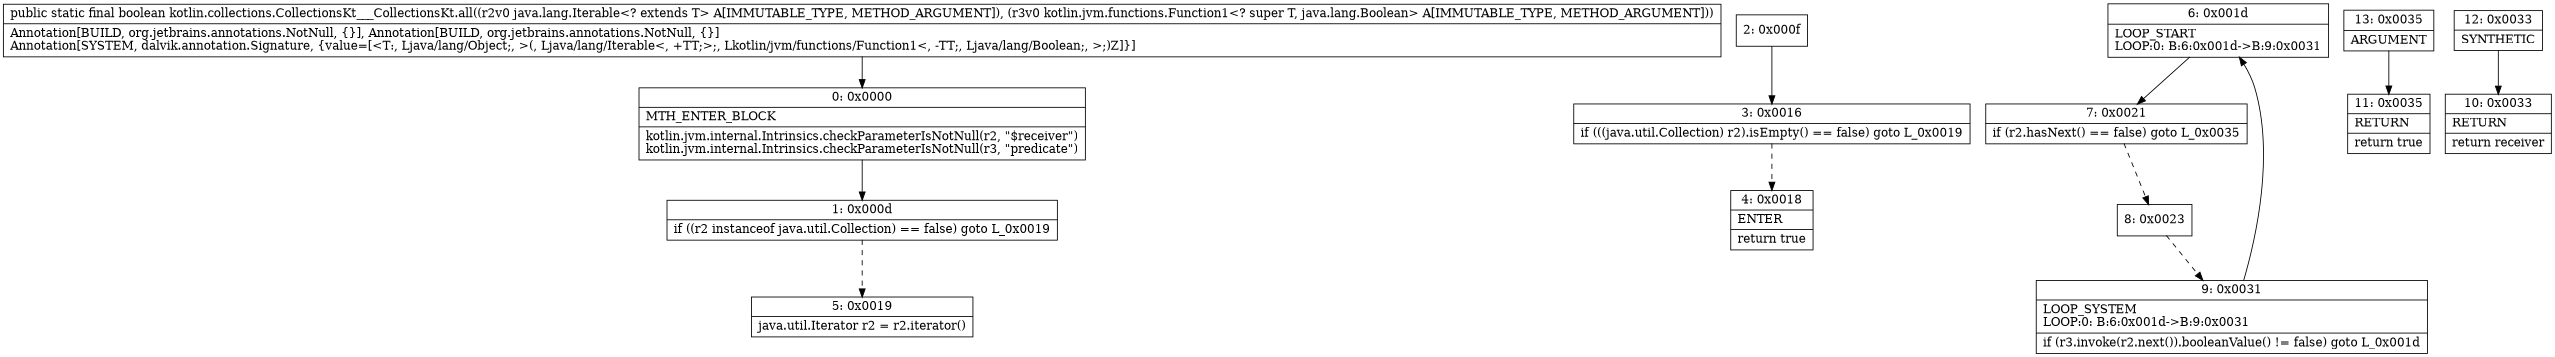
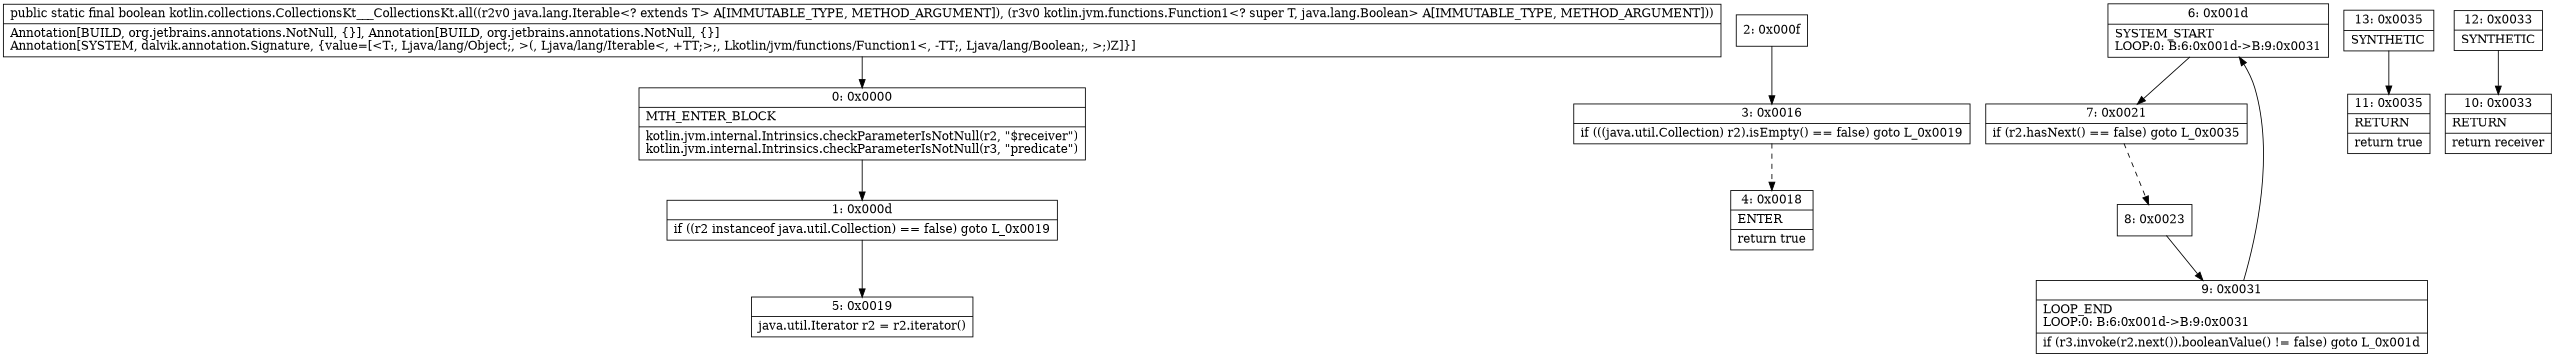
(2155, 34) -> (2164, 34)
(2389, 40) -> (2388, 40)
(2182, 255) -> (2182, 255)
(862, 264) -> (862, 264)
(2090, 310) -> (2078, 310)
